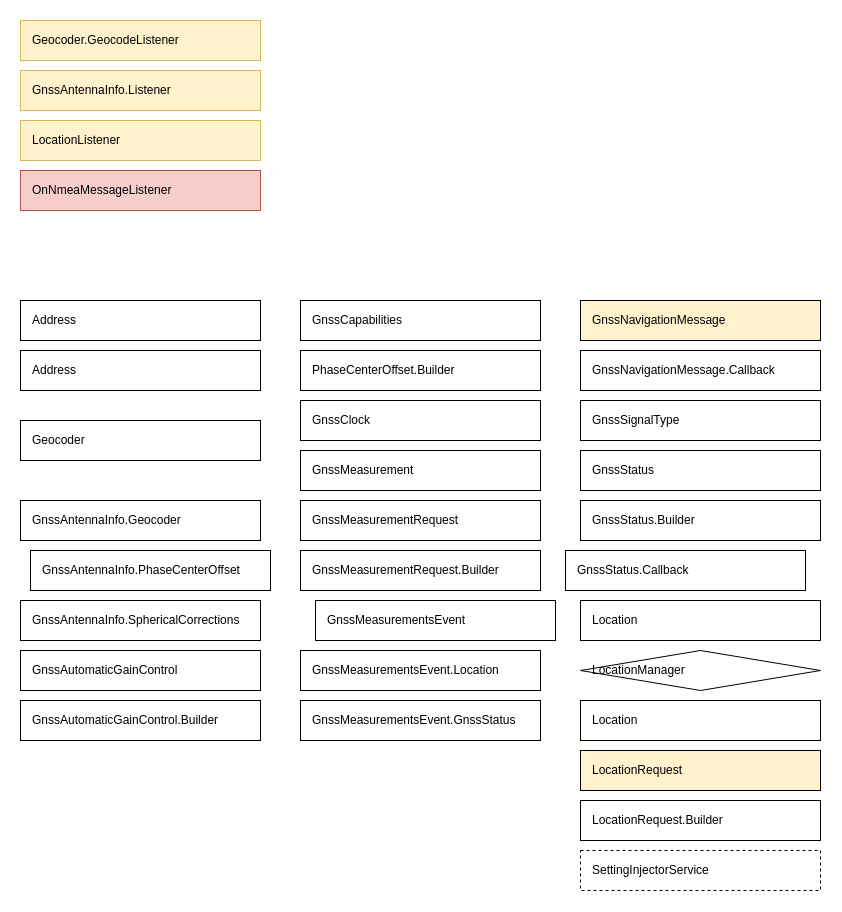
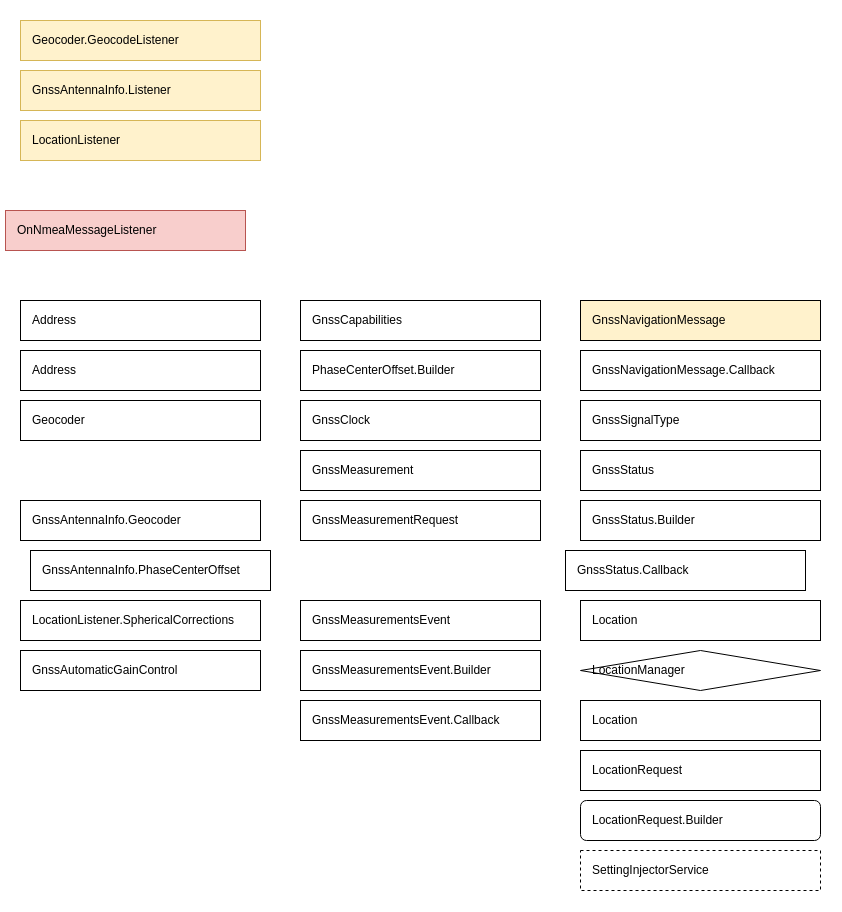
(141, 191) -> (126, 231)
(141, 441) -> (141, 421)
(421, 571) -> none
(147, 621) -> (147, 621)
(436, 621) -> (421, 621)
(410, 671) -> (405, 671)
(141, 721) -> none
(418, 721) -> (409, 721)
(701, 771) -> (701, 771)
(701, 821) -> (701, 821)
